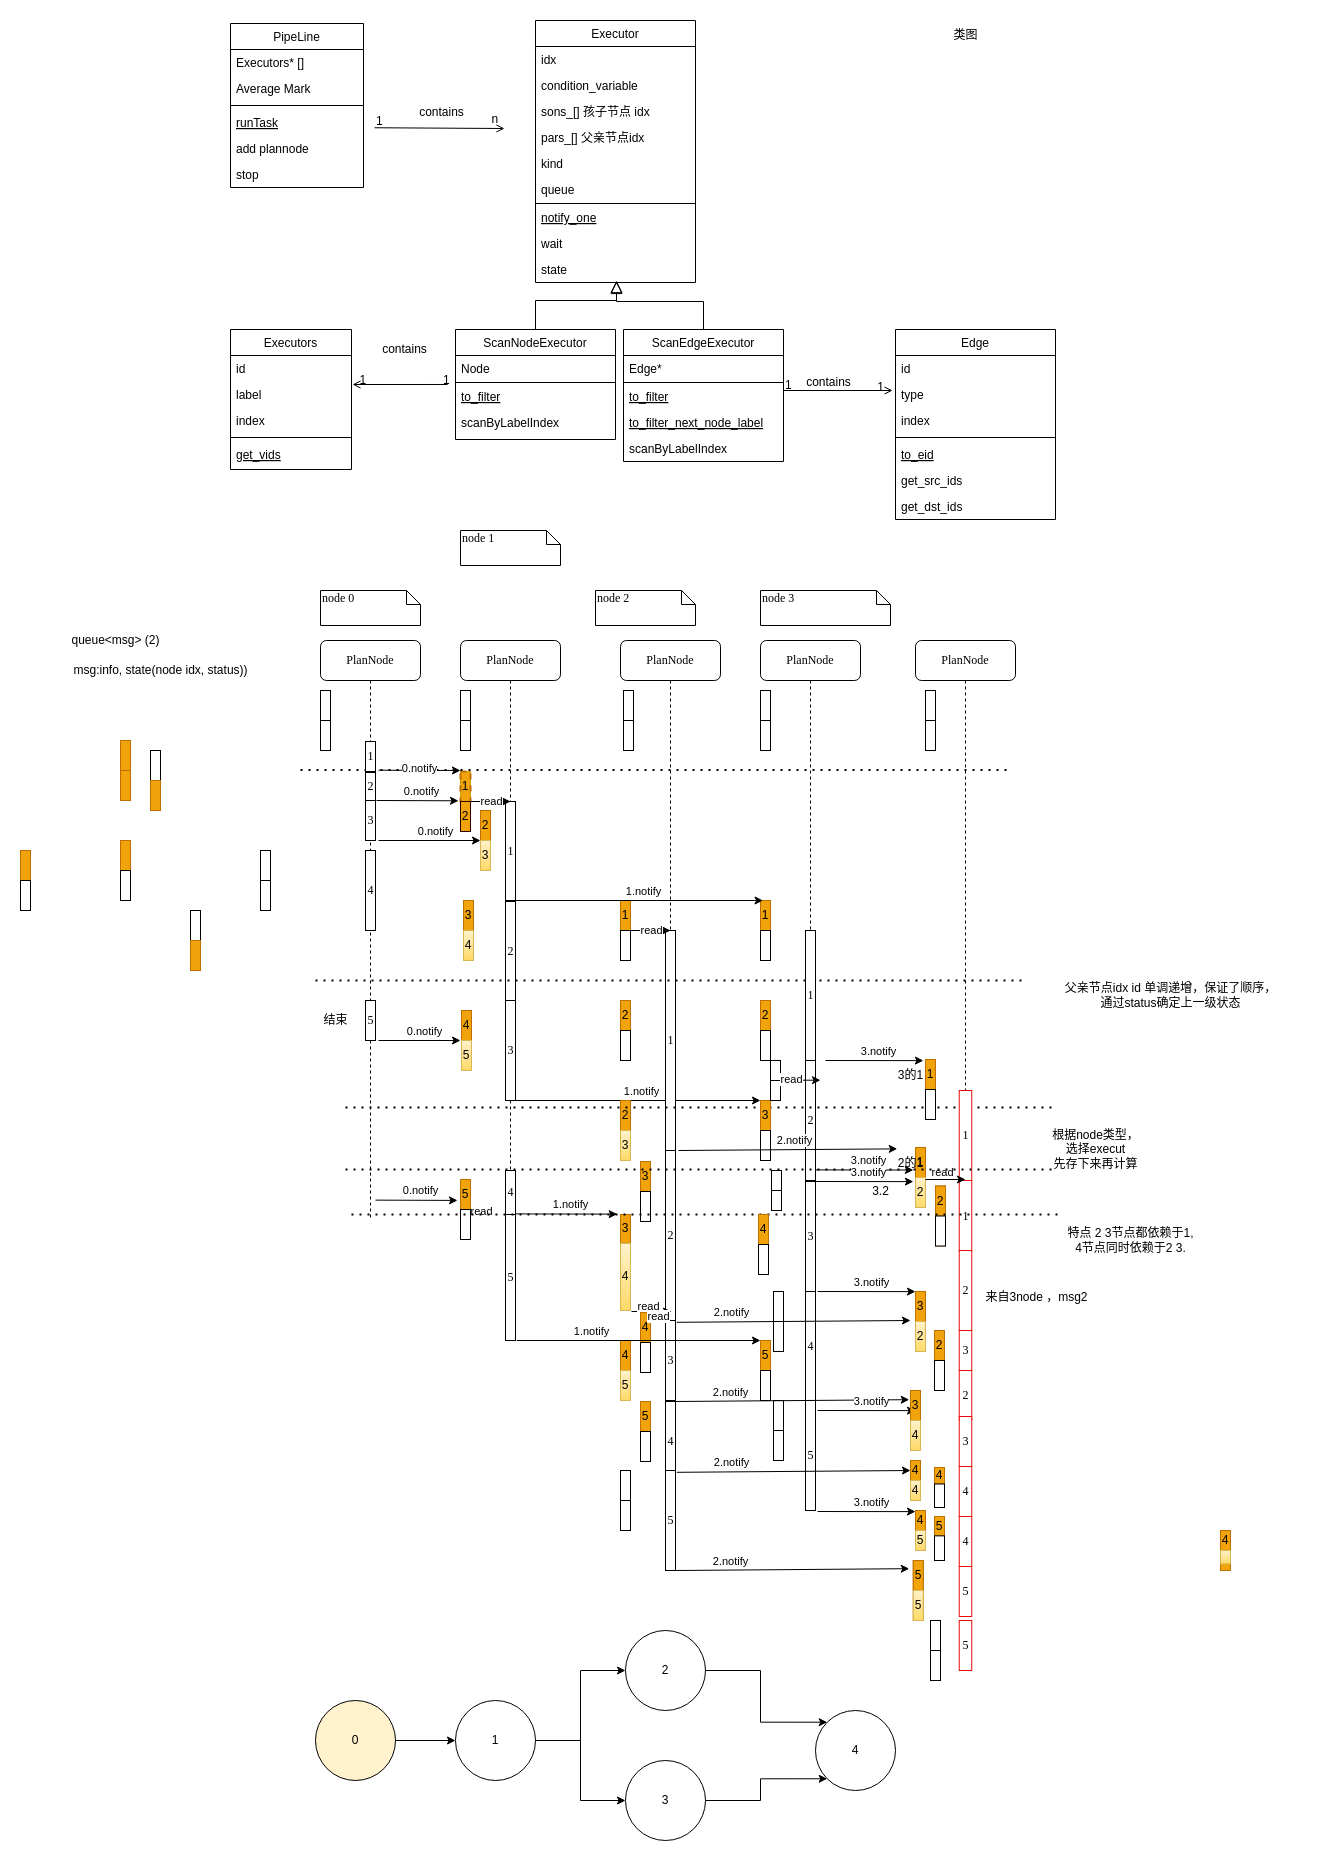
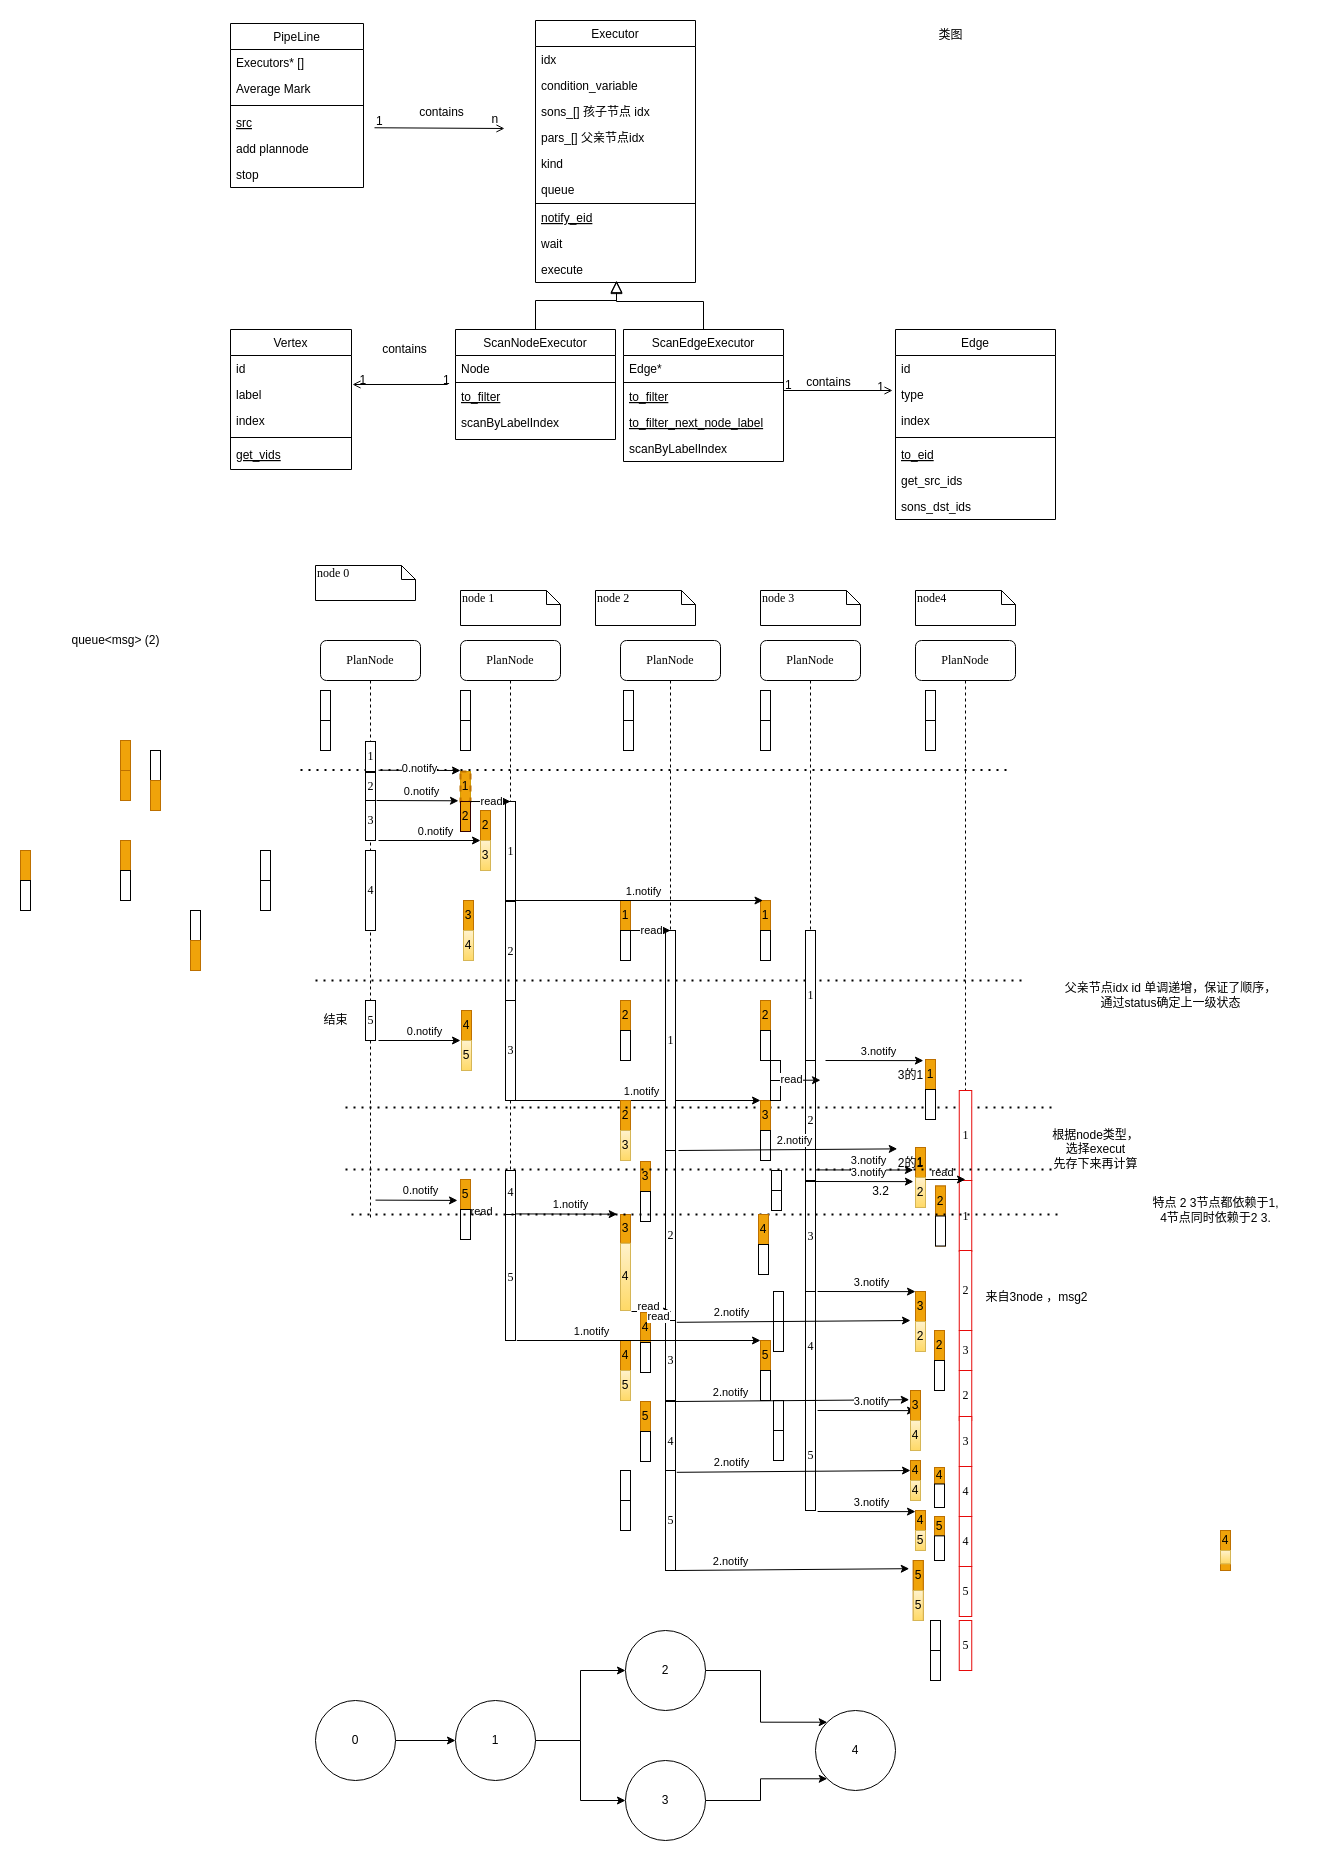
(966, 36) -> (951, 36)
(260, 123) -> (246, 123)
(573, 218) -> (571, 218)
(558, 270) -> (565, 270)
(291, 343) -> (291, 343)
(936, 507) -> (940, 507)
(511, 548) -> (511, 608)
(371, 608) -> (366, 583)
(826, 608) -> (811, 608)
none -> (966, 608)
(161, 671) -> none
(1131, 1241) -> (1216, 1211)
(356, 1741) -> (356, 1741)
